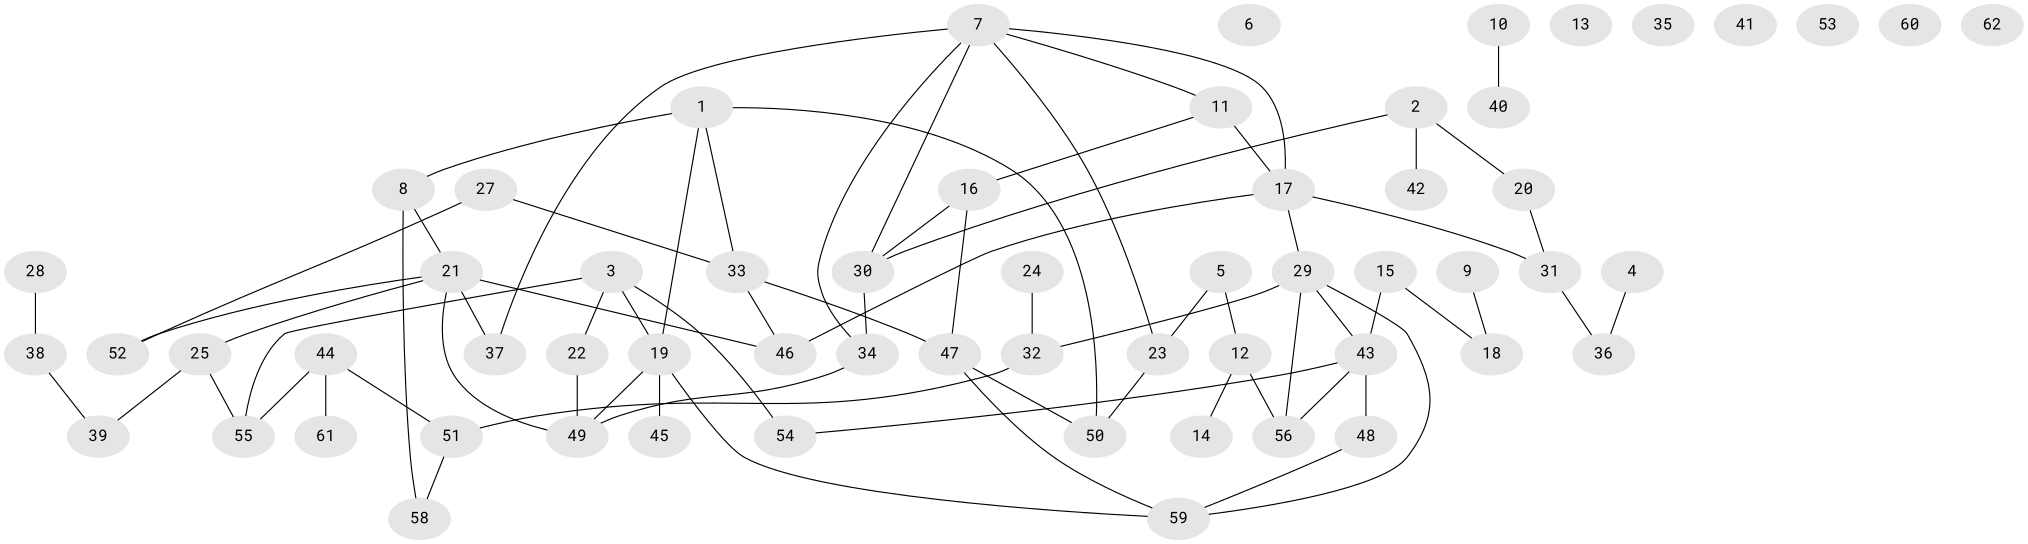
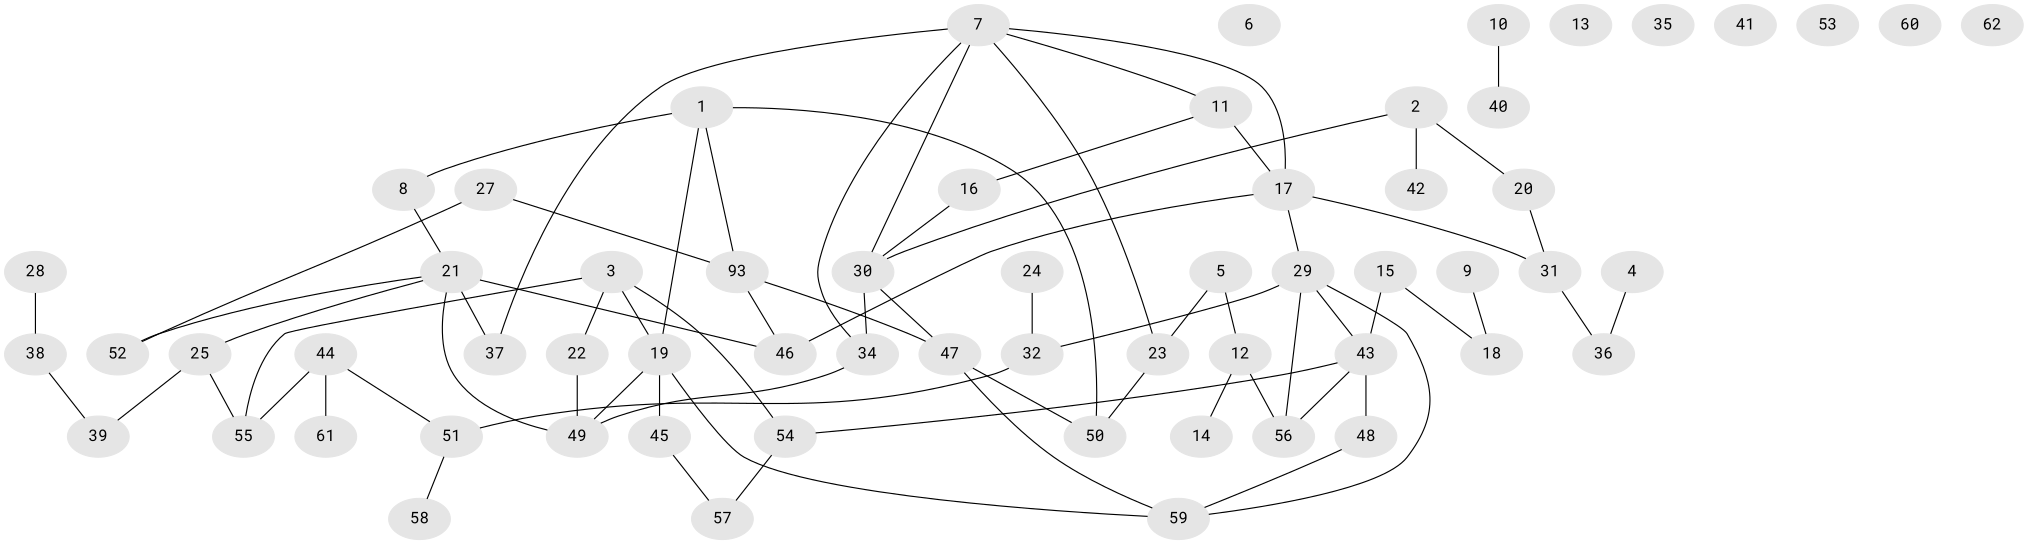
(737, 272) -> (737, 272)
(959, 275) -> (906, 313)
(405, 355) -> none
none -> (722, 519)
